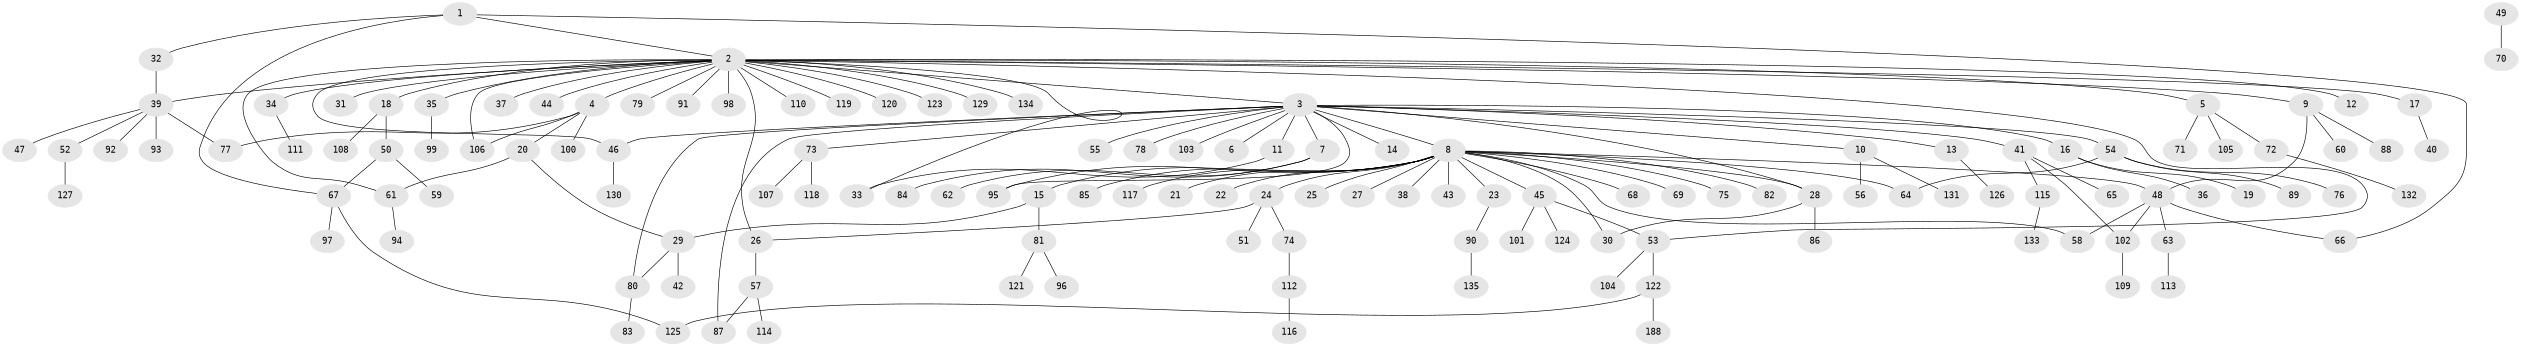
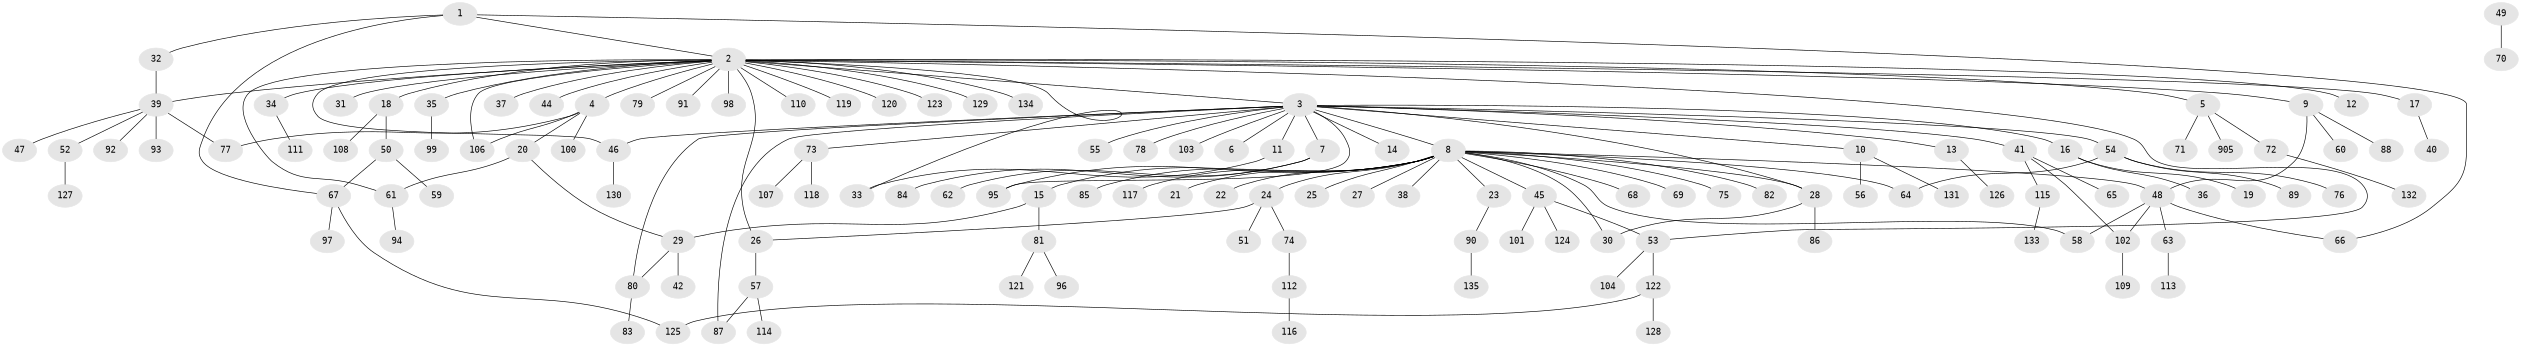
(2226, 150) -> (2226, 150)
(1448, 196) -> none
(1653, 332) -> (1653, 332)
